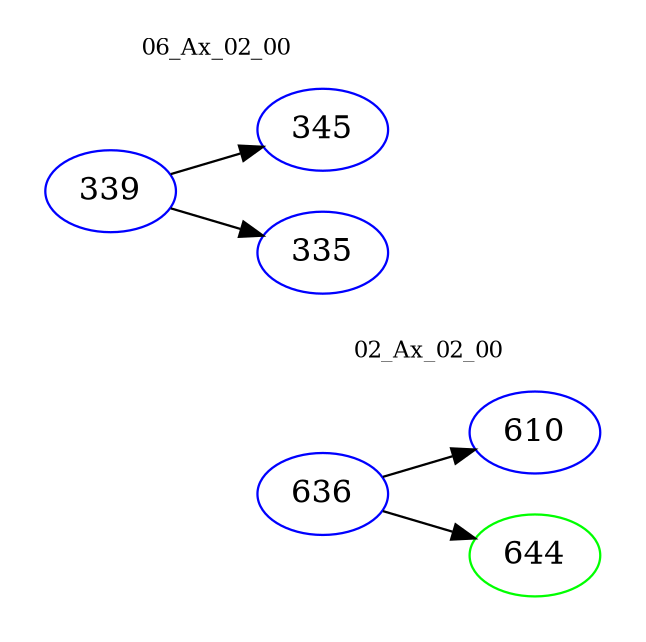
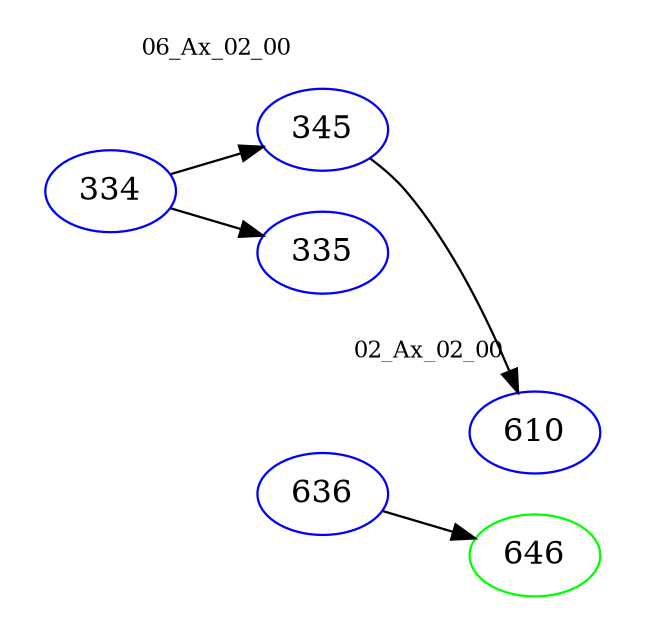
(111, 191) -> (111, 191)
(418, 467) -> (452, 256)
(535, 555) -> (535, 555)
